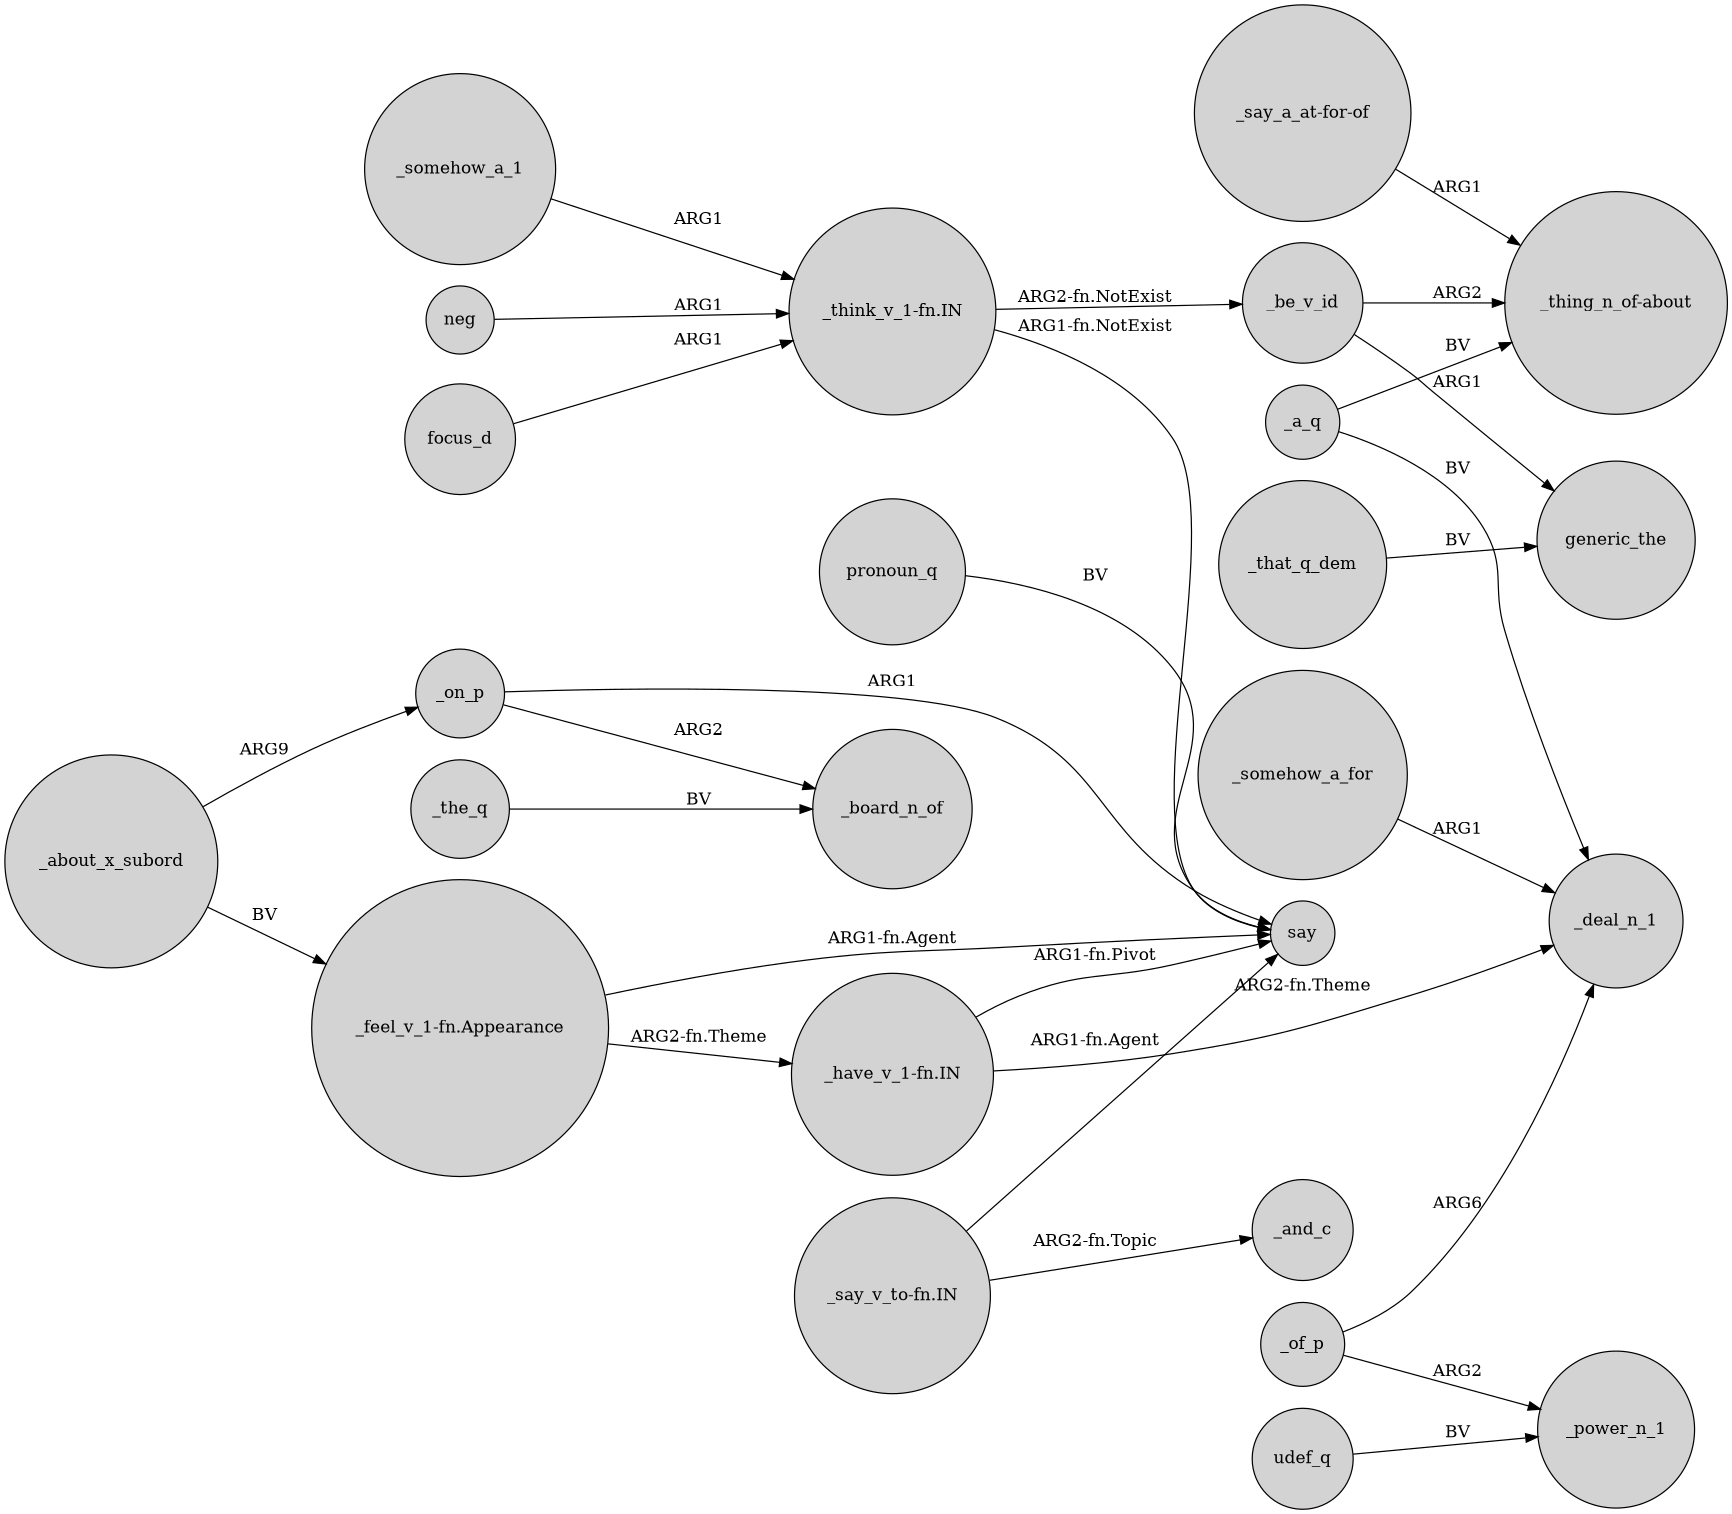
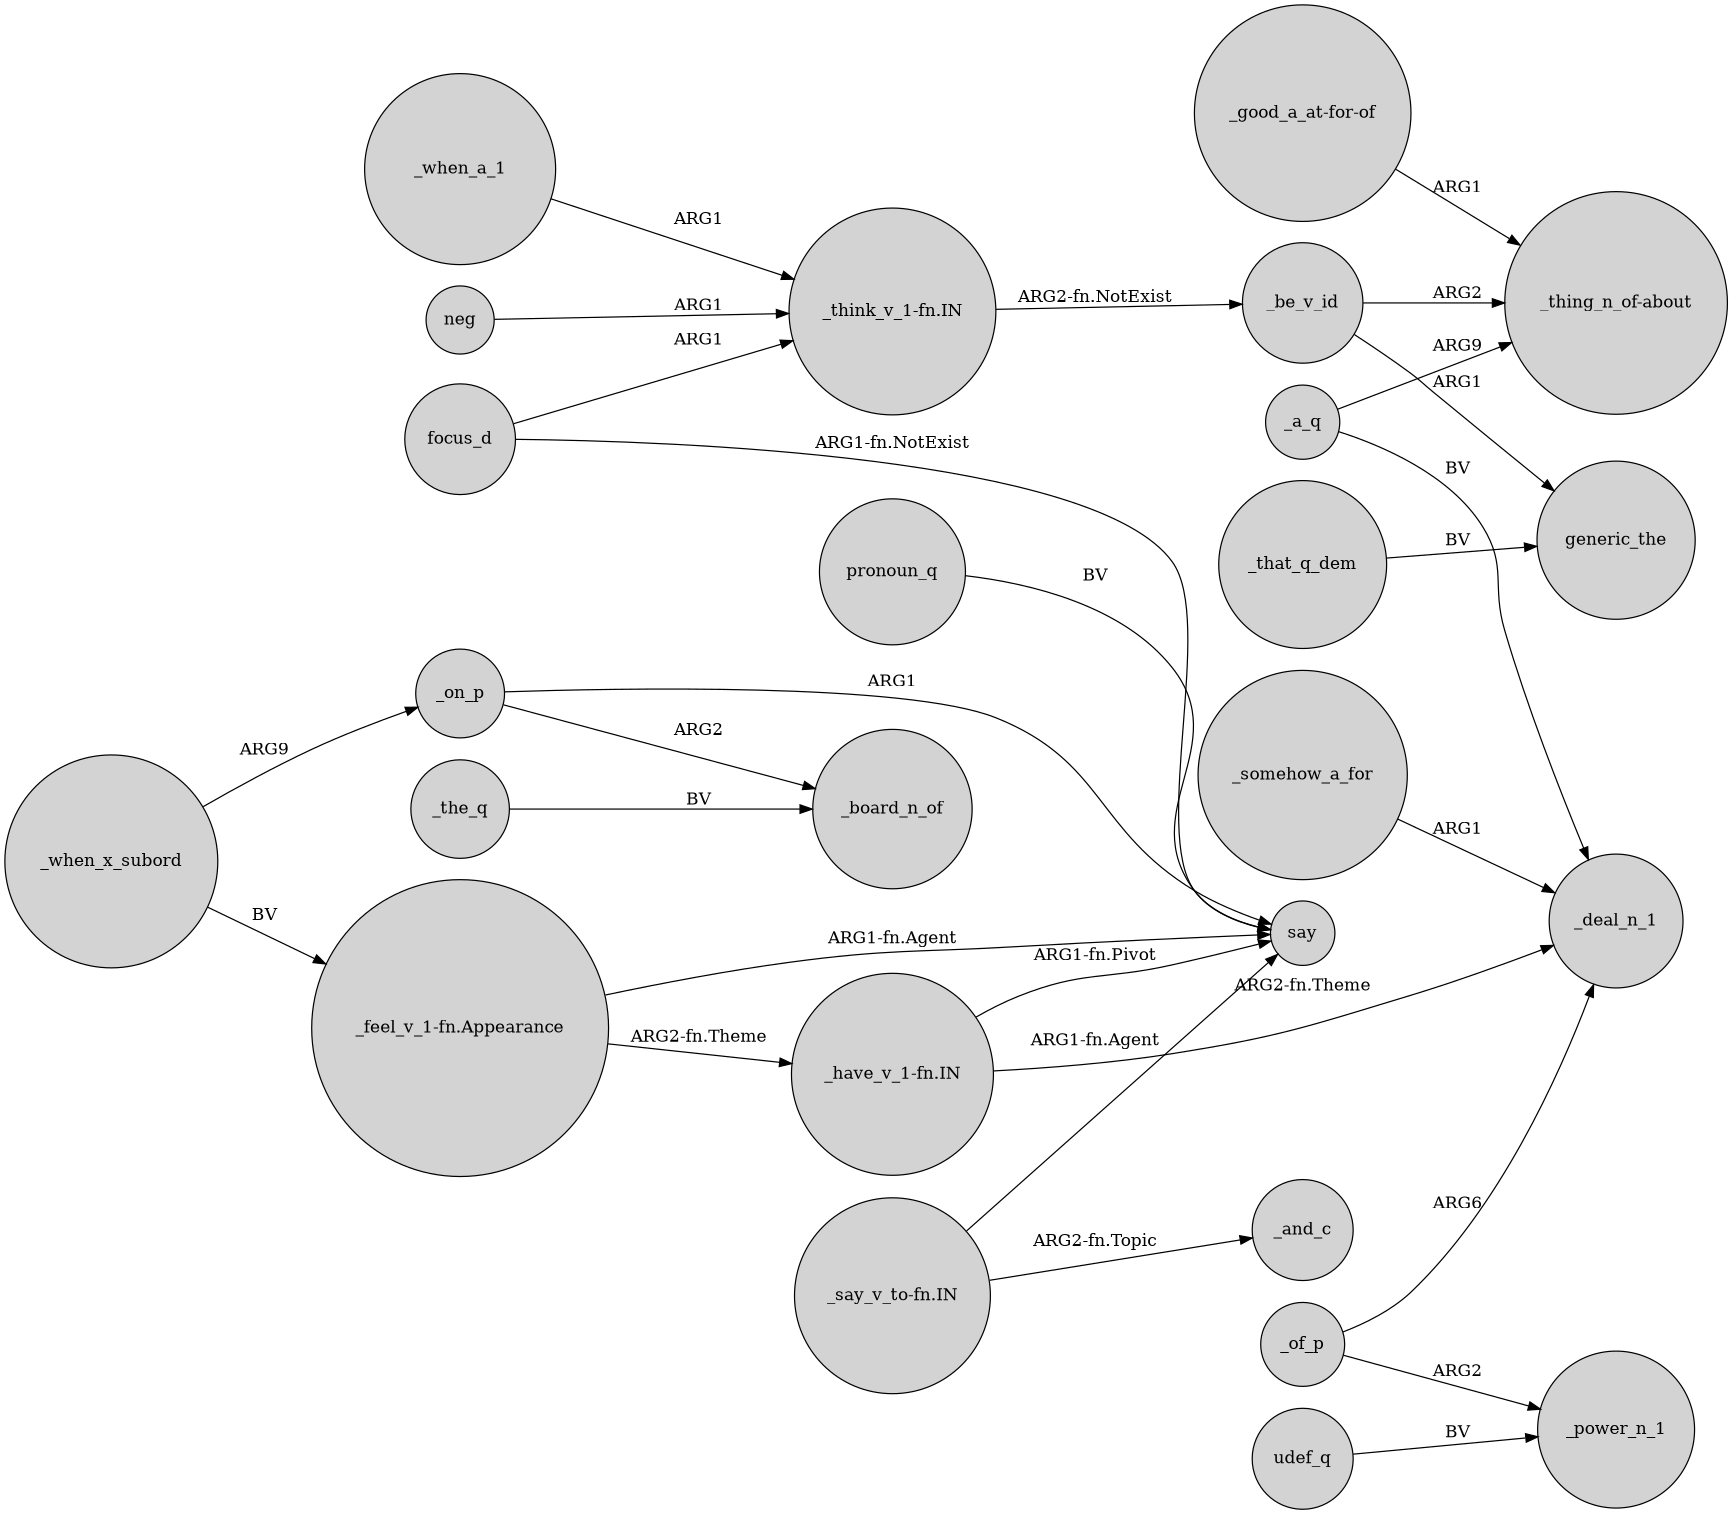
(1303, 113) -> (1303, 113)
(460, 169) -> (460, 169)
(1458, 346) -> (1458, 346)
(1189, 596) -> (1055, 497)
(111, 861) -> (111, 861)
